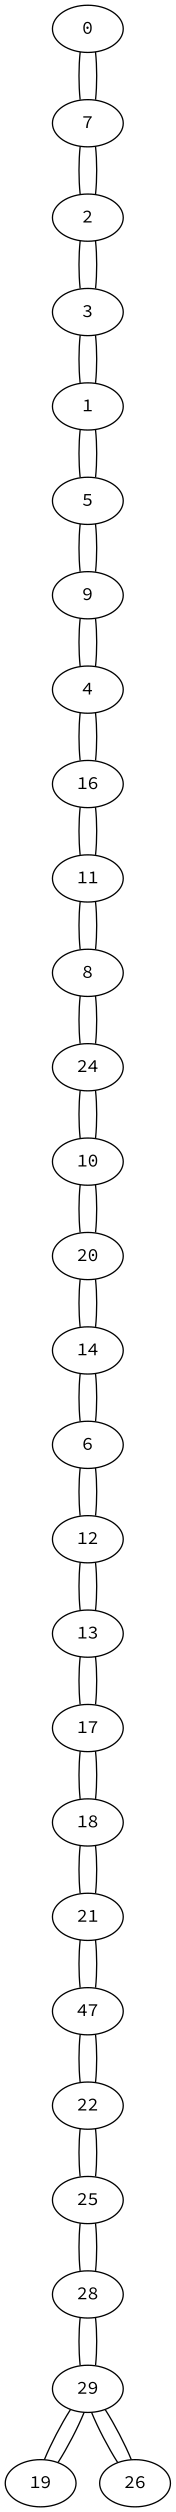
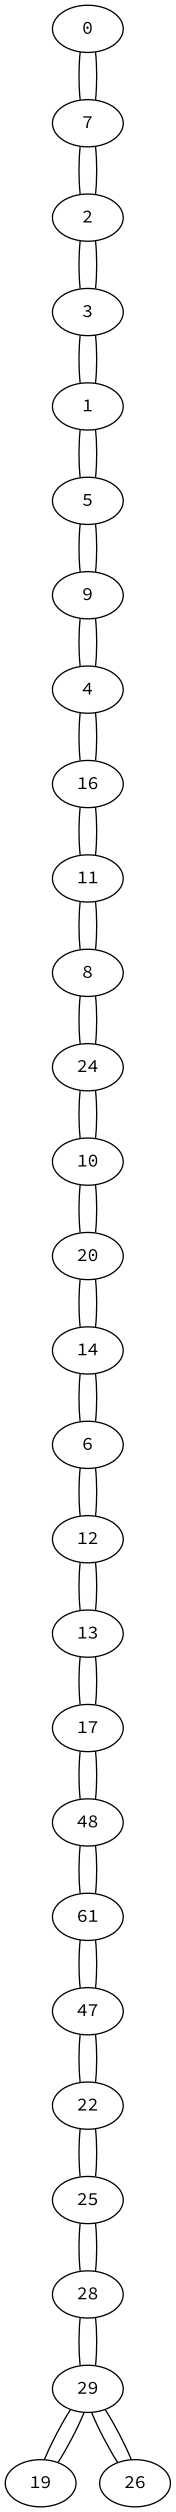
(88, 1822) -> (88, 1822)
(88, 1917) -> (88, 1917)
